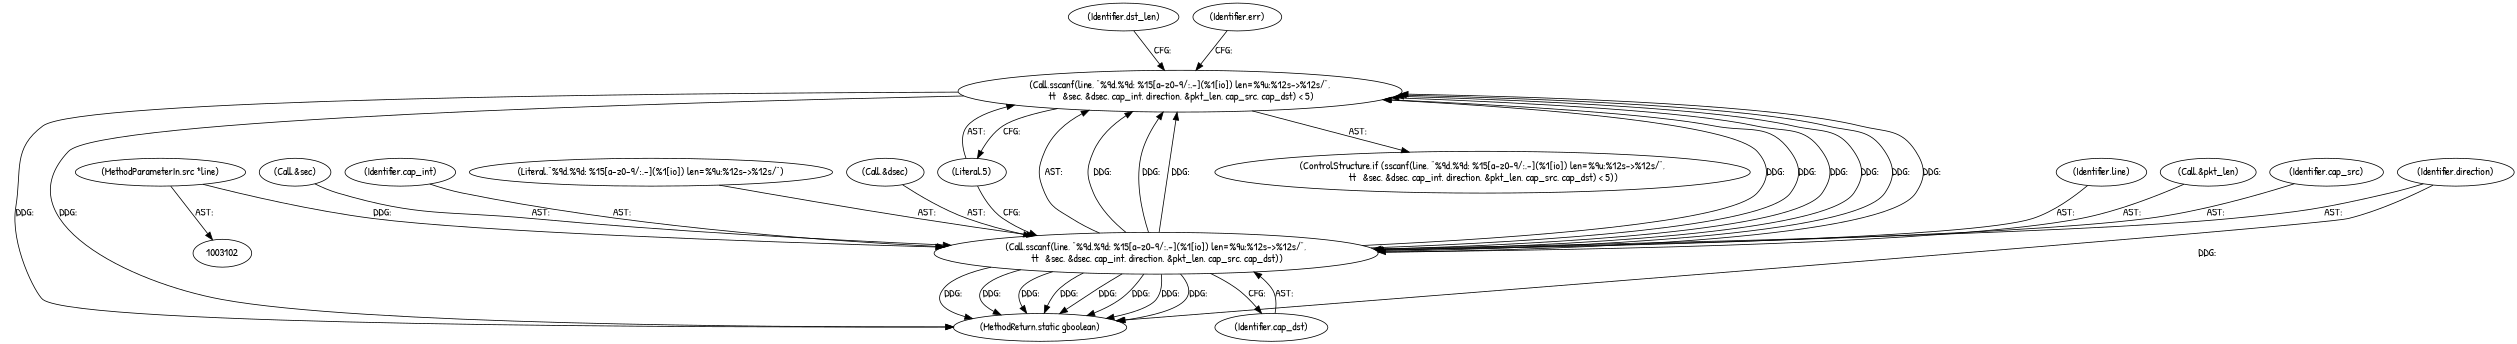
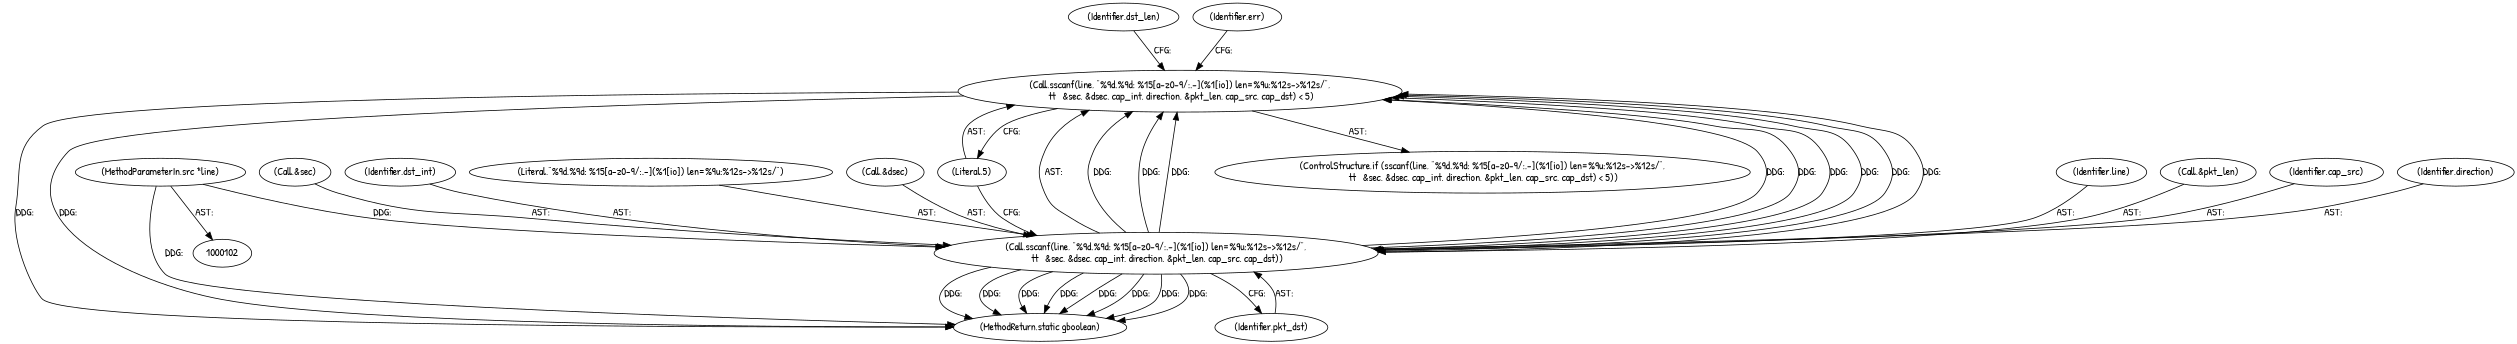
(400, 172) -> (400, 172)
(222, 253) -> (222, 253)
(1782, 268) -> (509, 308)
(1271, 327) -> (1271, 327)
